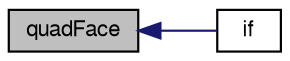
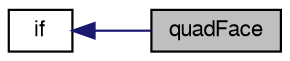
(189, 31) -> (123, 31)
